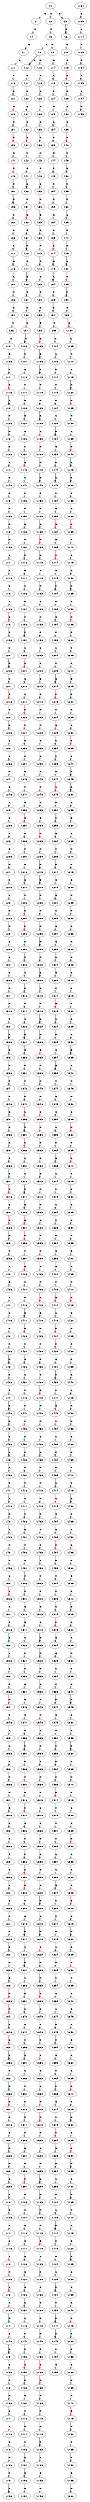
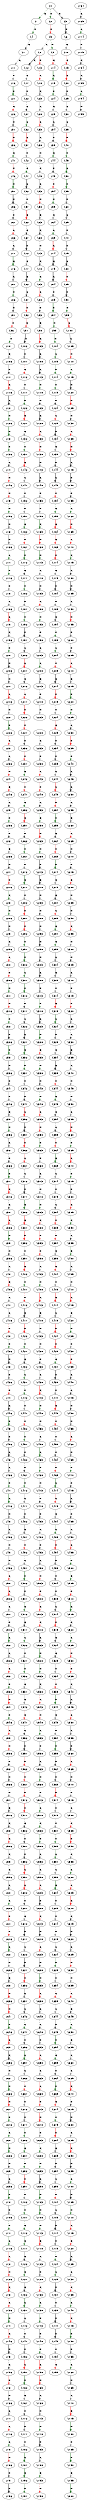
(40, 724) -> none
(24, 1977) -> (24, 1977)
